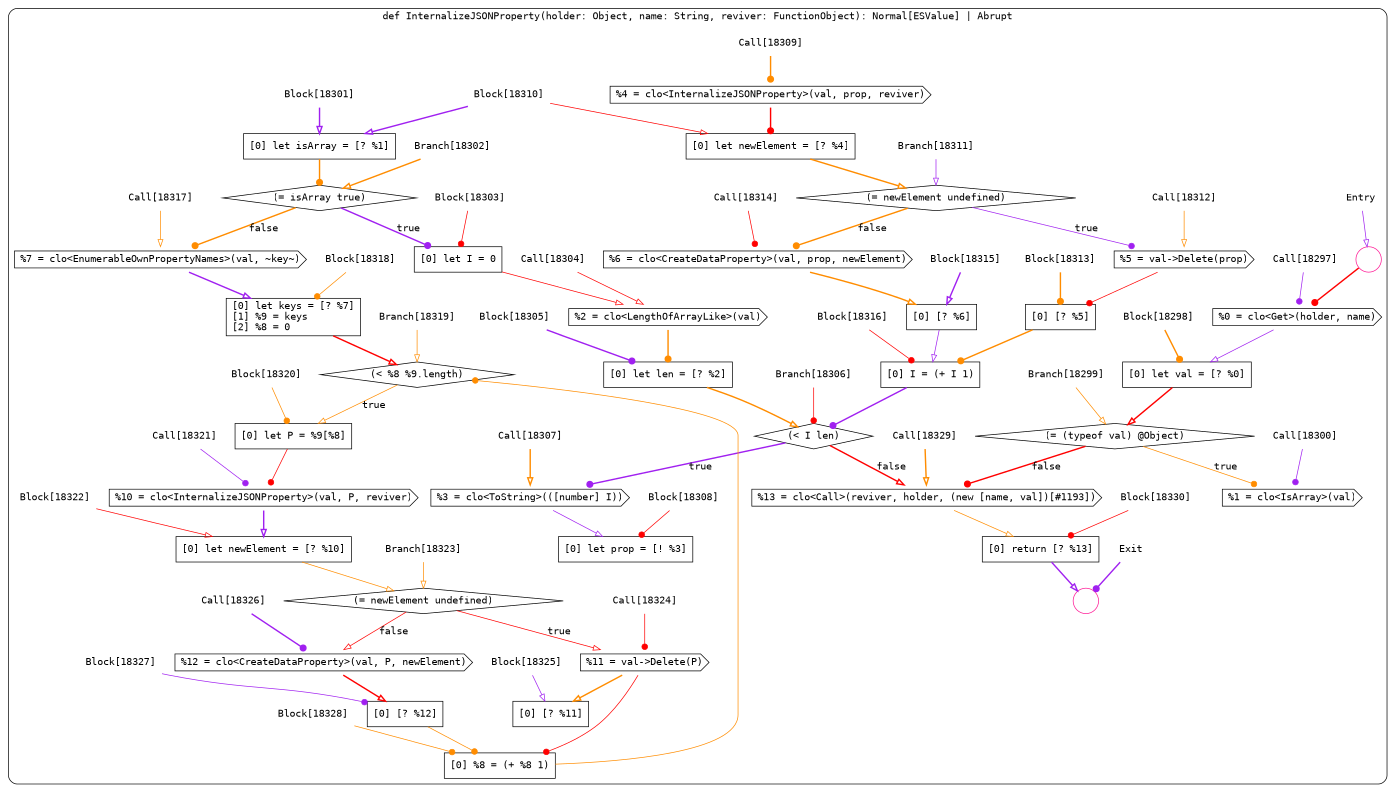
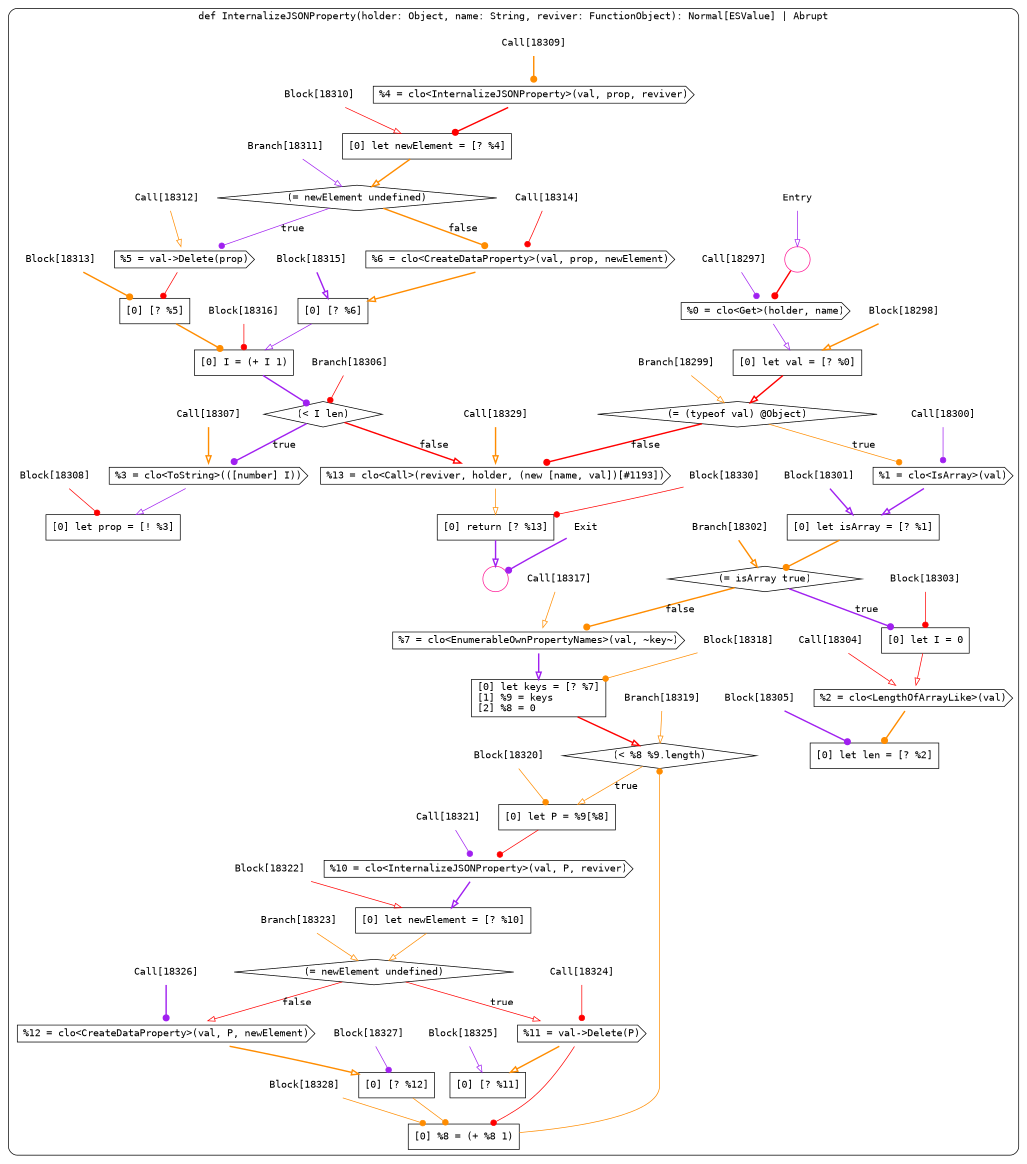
(420, 119) -> (906, 500)
(1172, 343) -> (854, 335)
(750, 404) -> none
(361, 686) -> (291, 1059)
